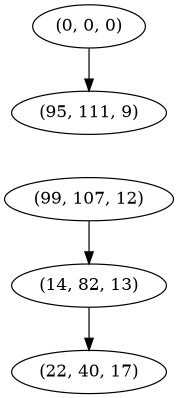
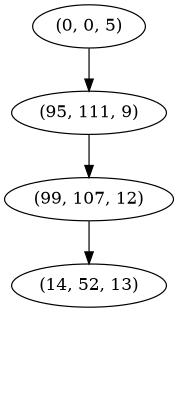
(89, 26) -> (89, 26)
none -> (89, 150)
(89, 286) -> (89, 286)
(89, 372) -> none
